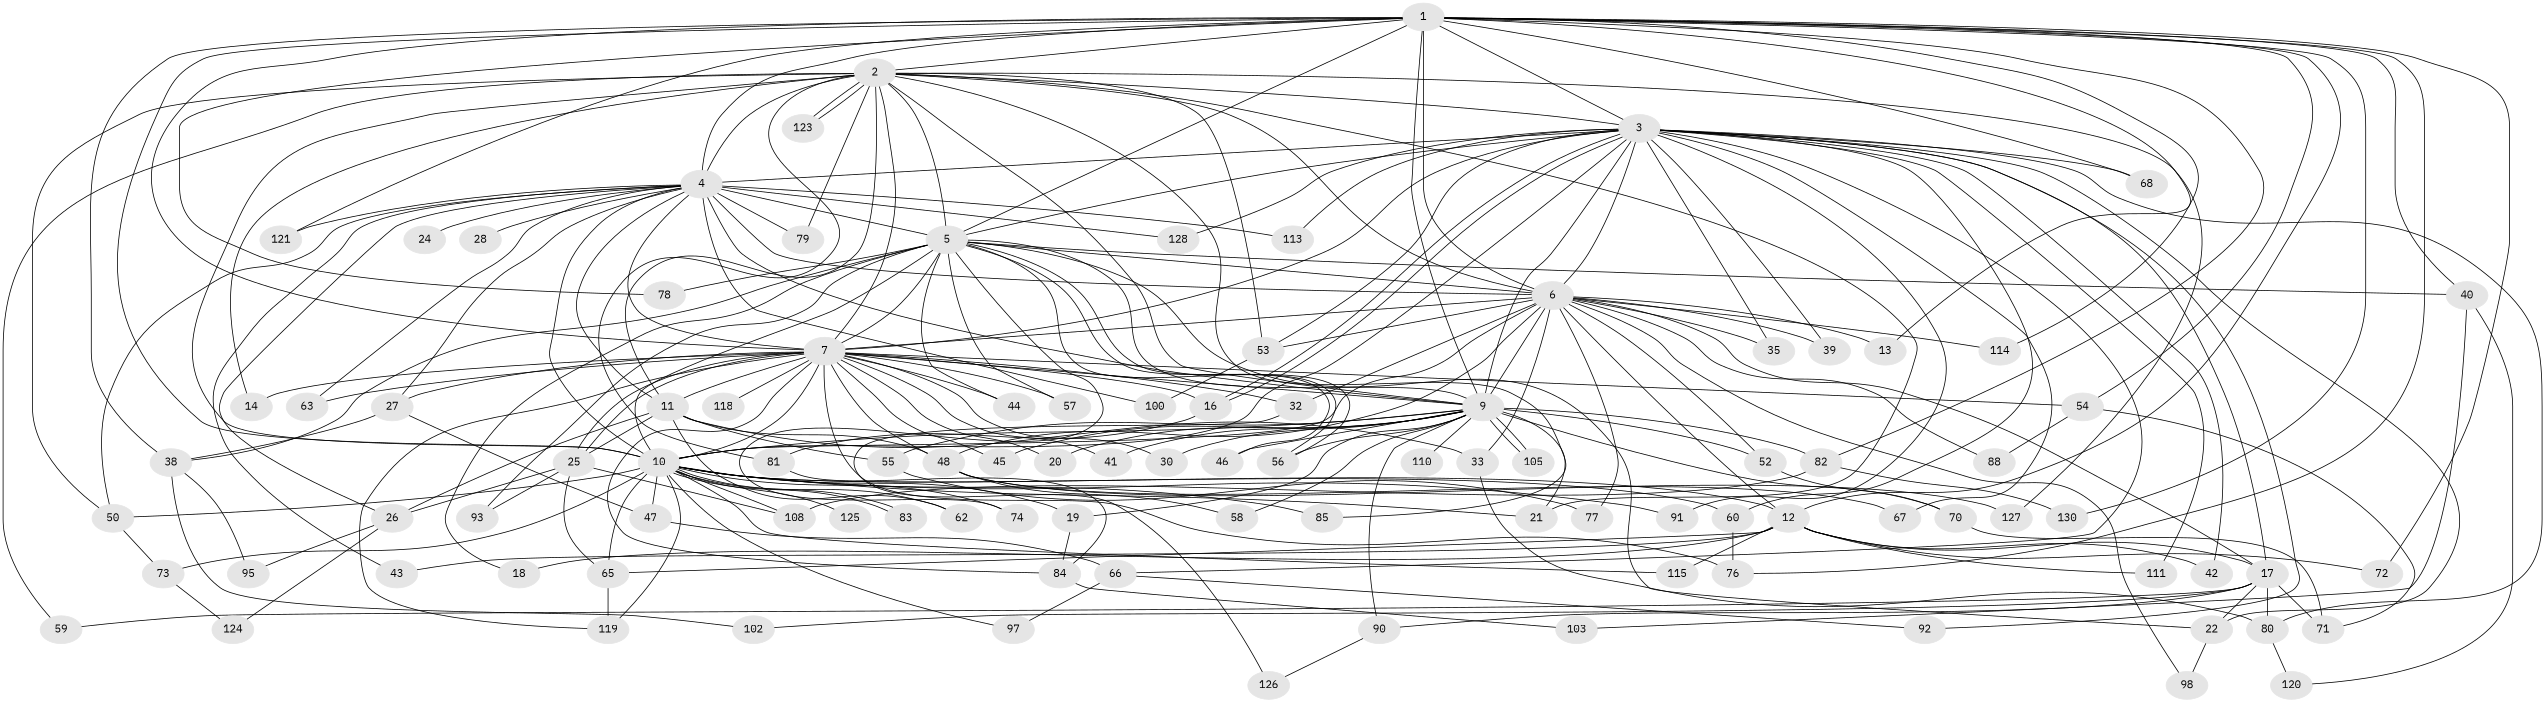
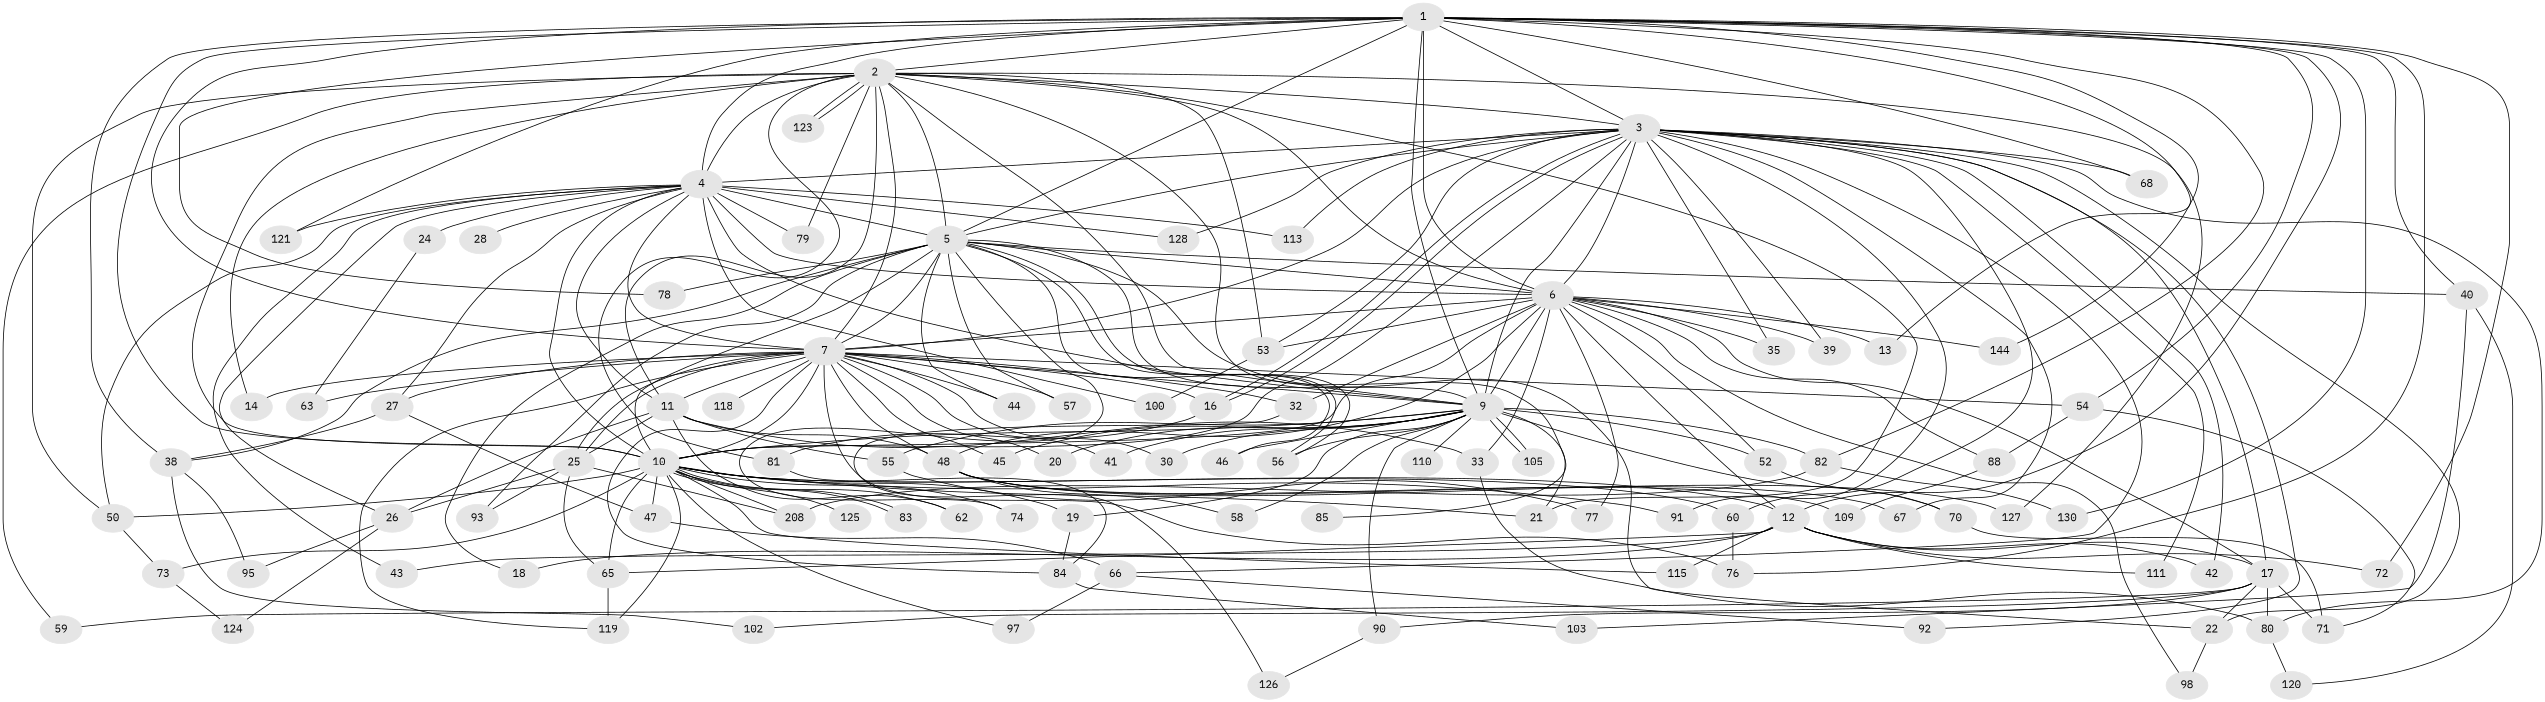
(490, 267) -> (366, 323)
(2000, 351) -> (2000, 351)
(991, 487) -> none
(794, 518) -> (794, 518)
none -> (1844, 518)
